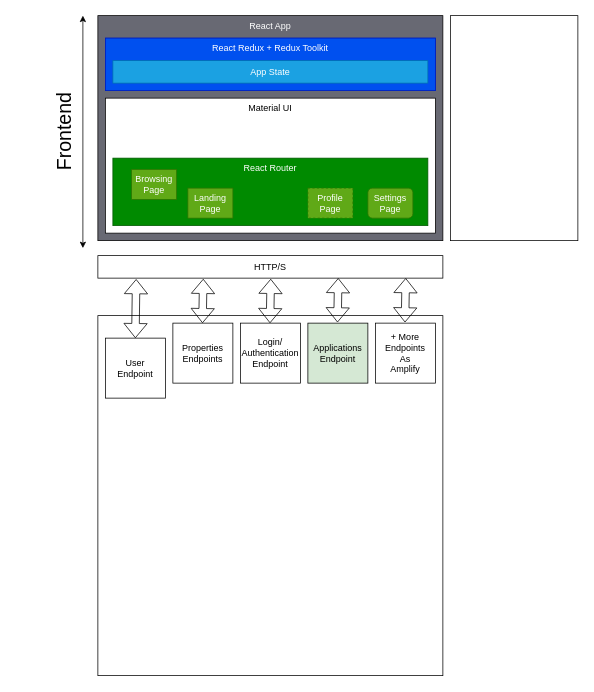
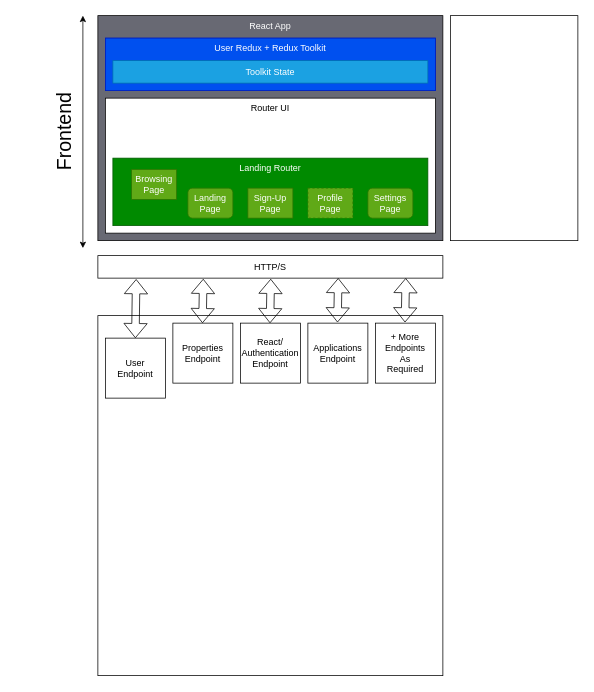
(270, 49) -> (270, 49)
(270, 72) -> (270, 72)
(270, 109) -> (270, 109)
(270, 169) -> (270, 169)
(210, 203) -> (210, 203)
none -> (270, 203)
(203, 353) -> (203, 353)
(270, 353) -> (270, 353)
(338, 353) -> (338, 353)
(405, 353) -> (405, 353)
